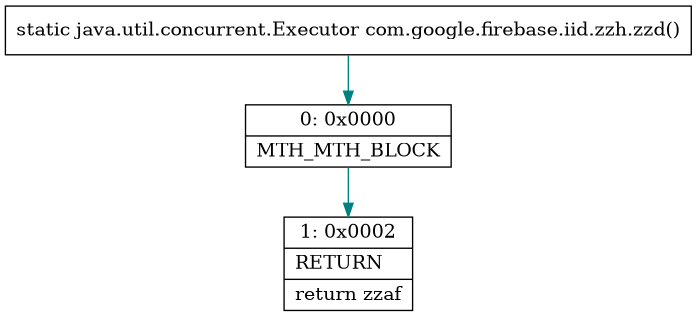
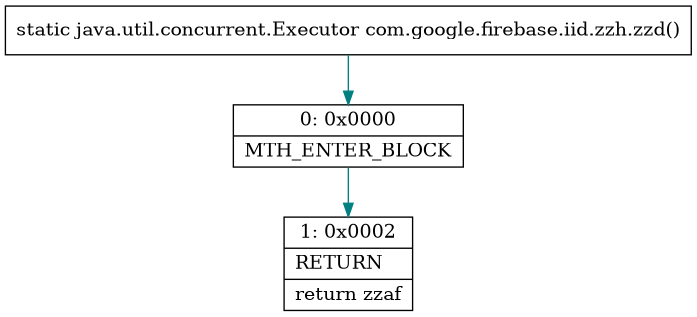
(348, 151) -> (348, 151)
